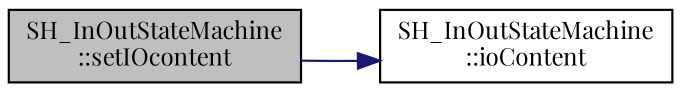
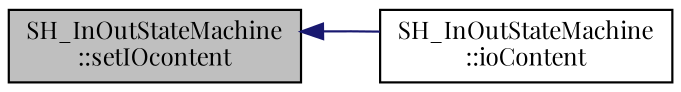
(329, 61) -> (352, 31)
